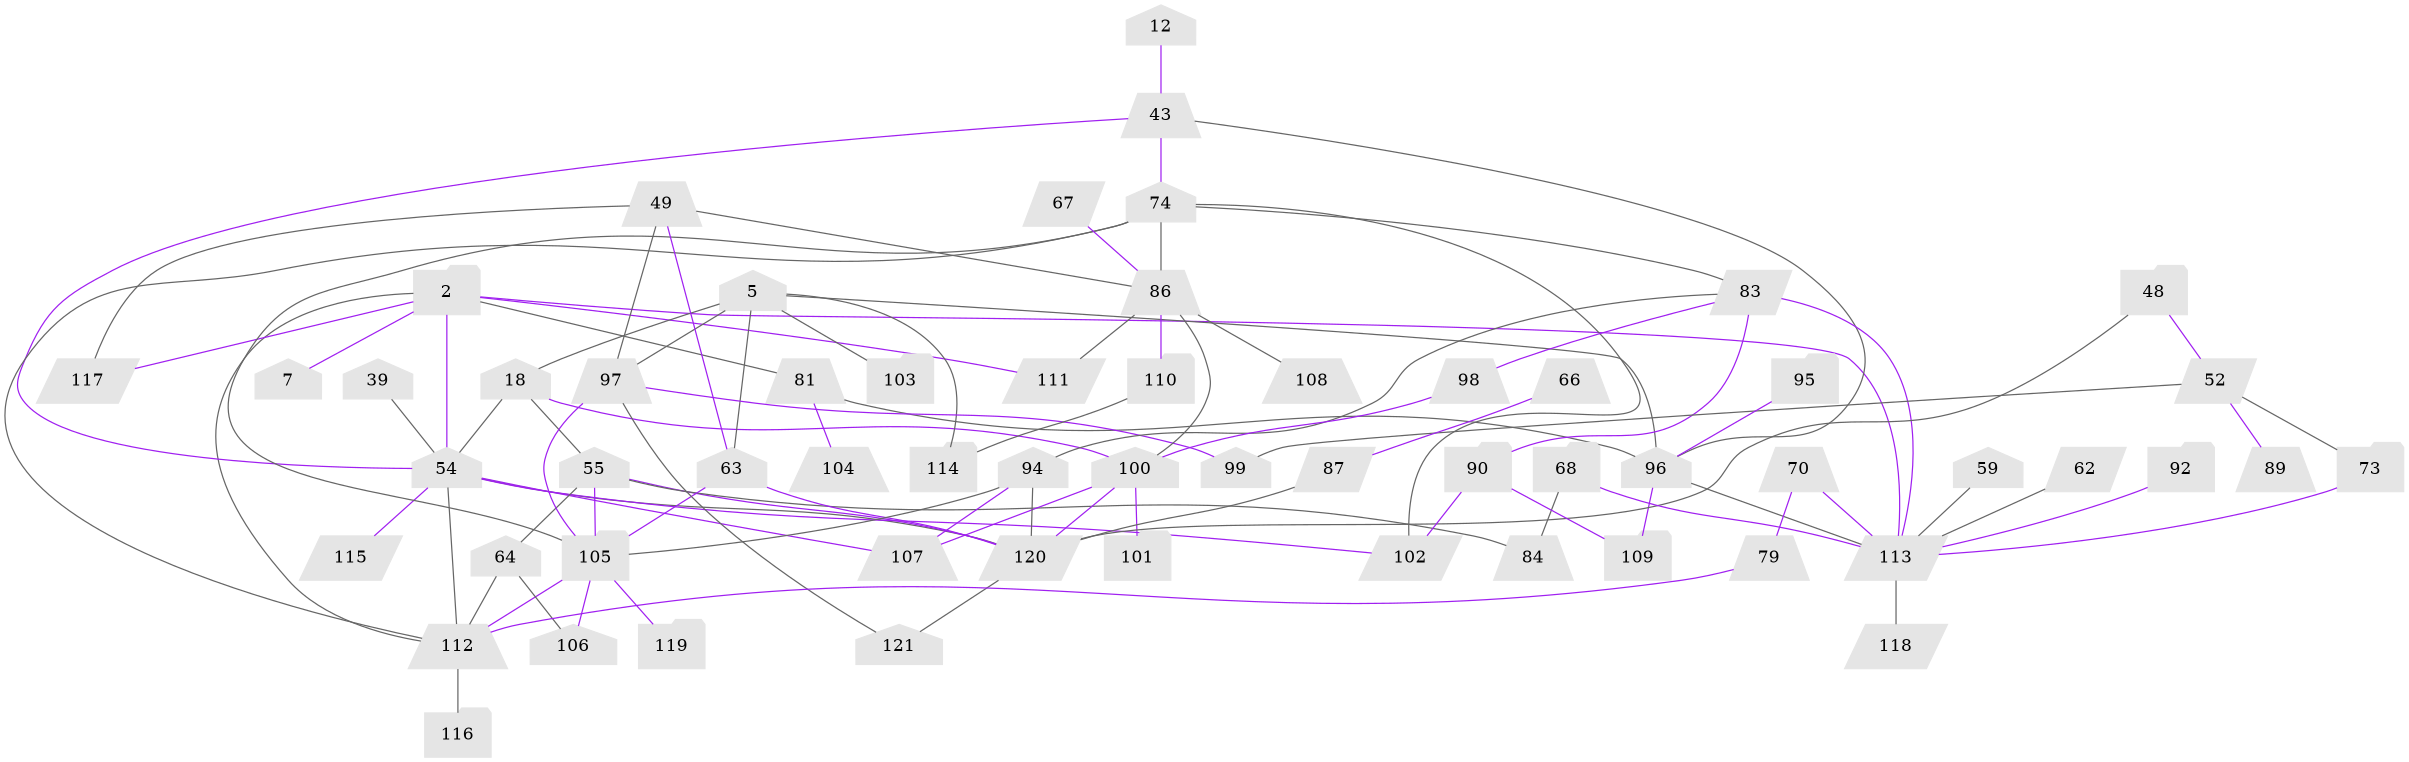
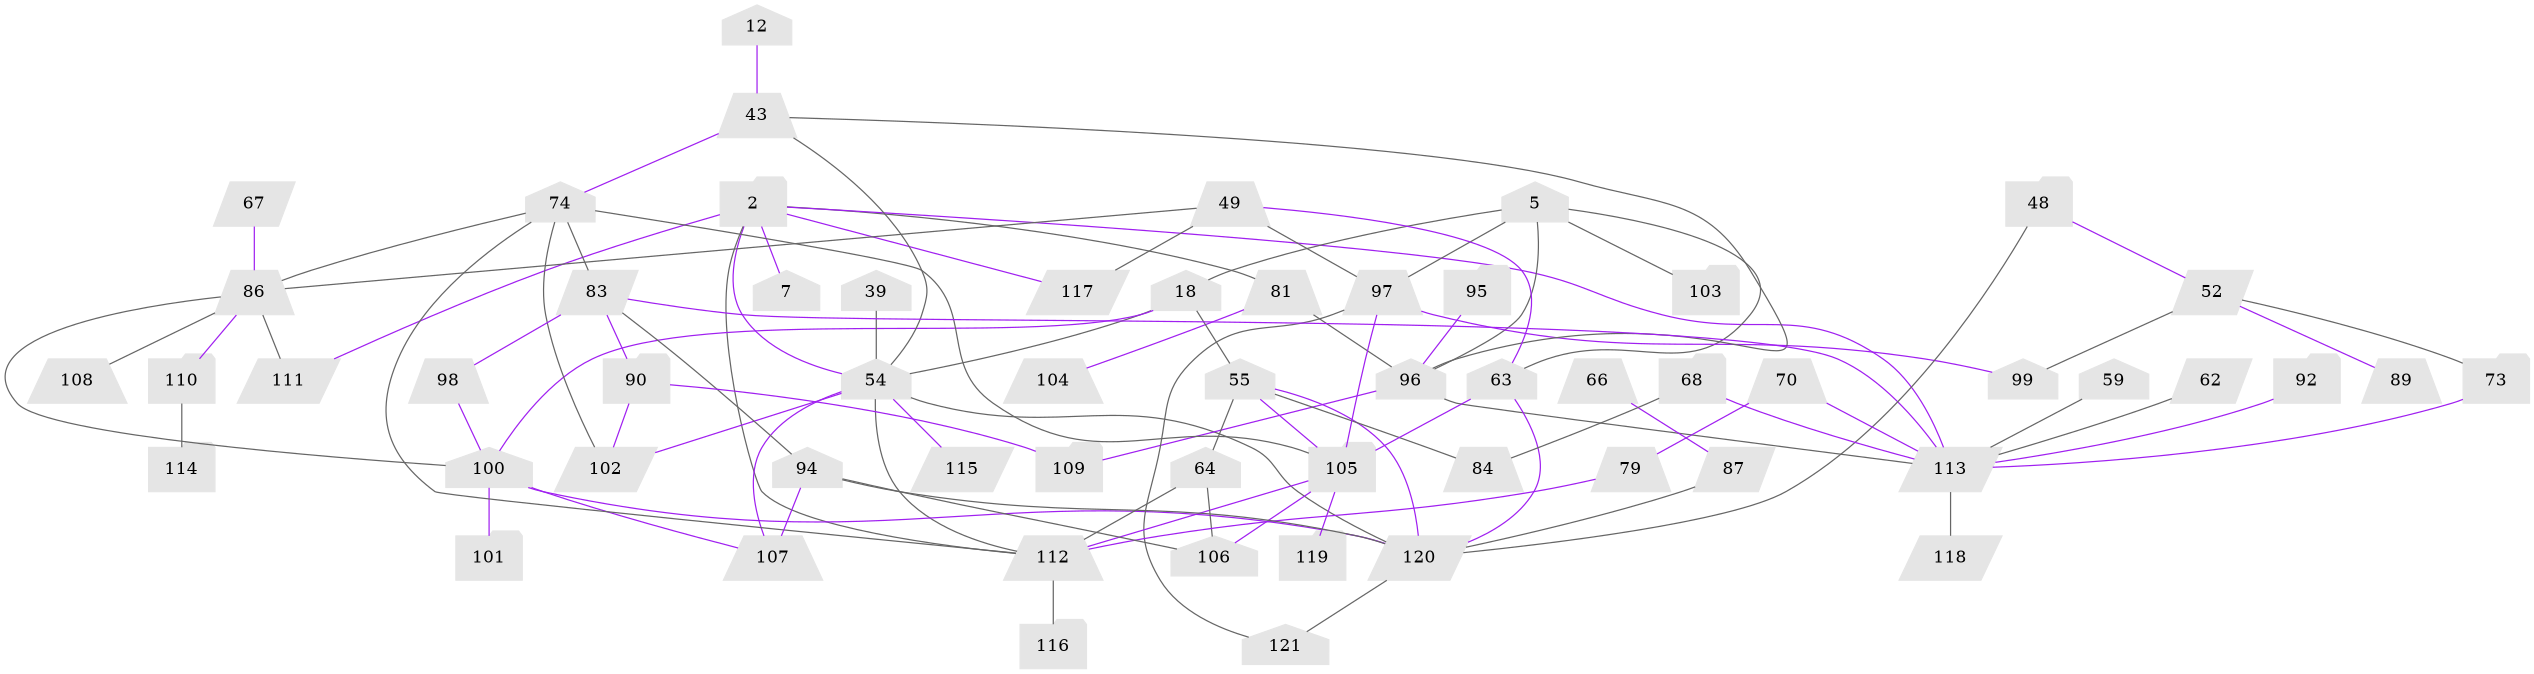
(331, 206) -> (892, 223)
(914, 330) -> none
(816, 531) -> (1035, 520)
